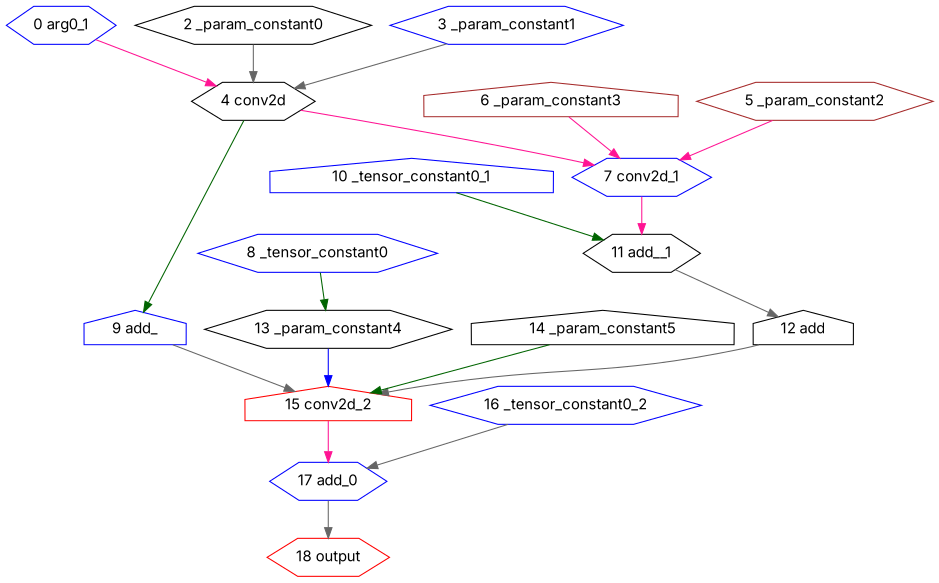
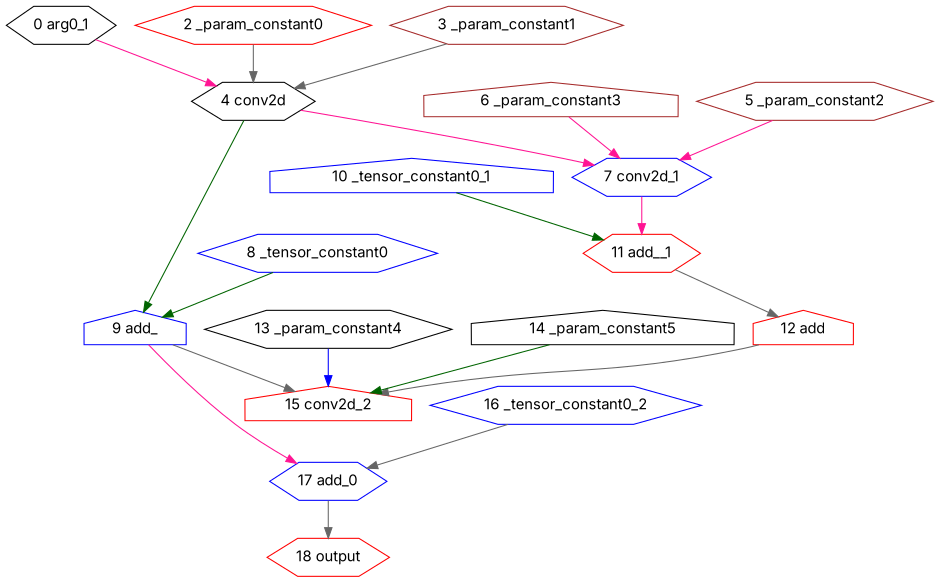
(61, 25) -> (61, 25)
(253, 25) -> (253, 25)
(507, 25) -> (507, 25)
(642, 253) -> (642, 253)
(322, 286) -> (223, 293)
(803, 329) -> (803, 329)
(328, 436) -> (214, 407)
